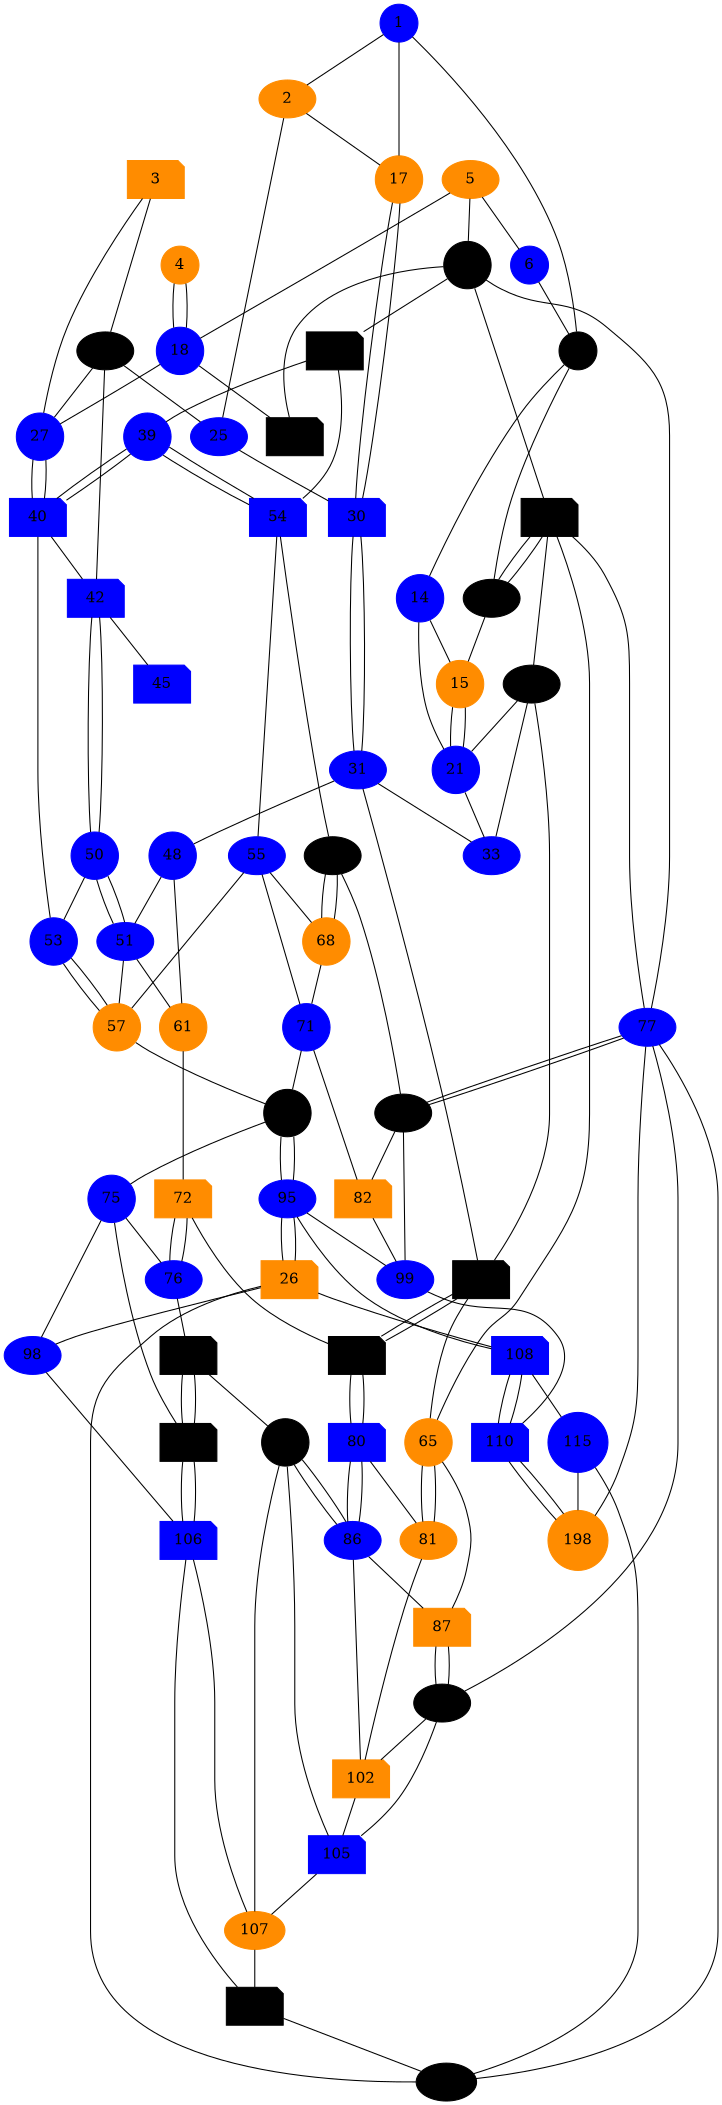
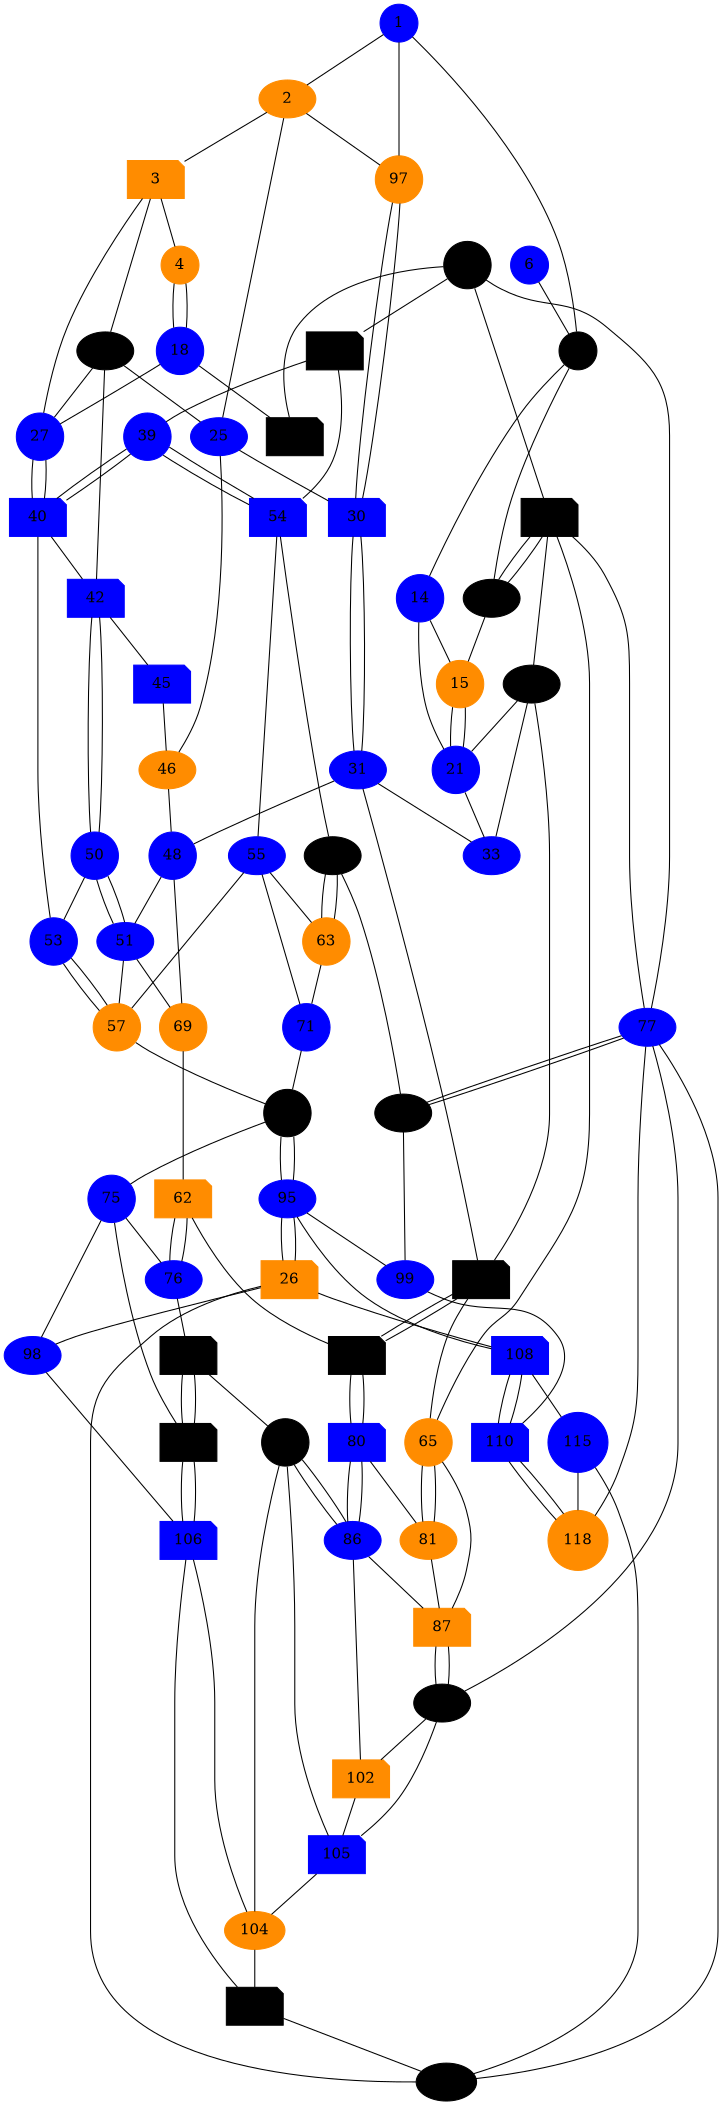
none -> (226, 137)
(399, 179) -> (399, 179)
(471, 179) -> none
none -> (168, 223)
none -> (167, 770)
(326, 941) -> (326, 941)
(183, 1027) -> (183, 1027)
(183, 1199) -> (183, 1199)
(363, 1199) -> none
(578, 1540) -> (578, 1540)
(390, 1658) -> (435, 1584)
(255, 1930) -> (255, 1930)
